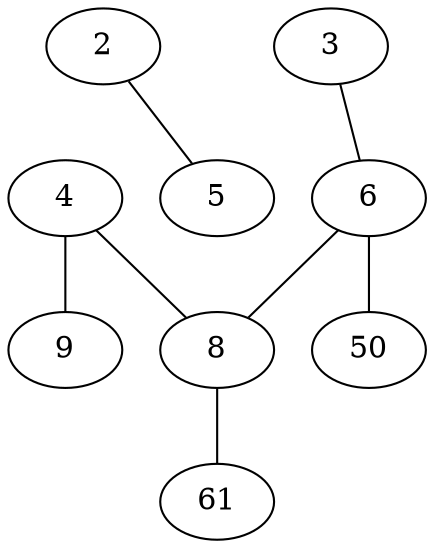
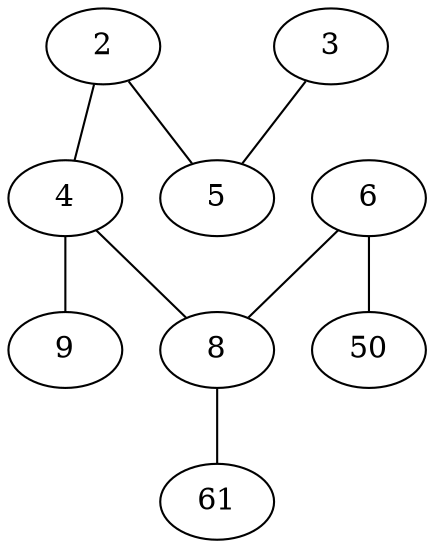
none -> (84, 122)
(350, 122) -> (274, 122)
